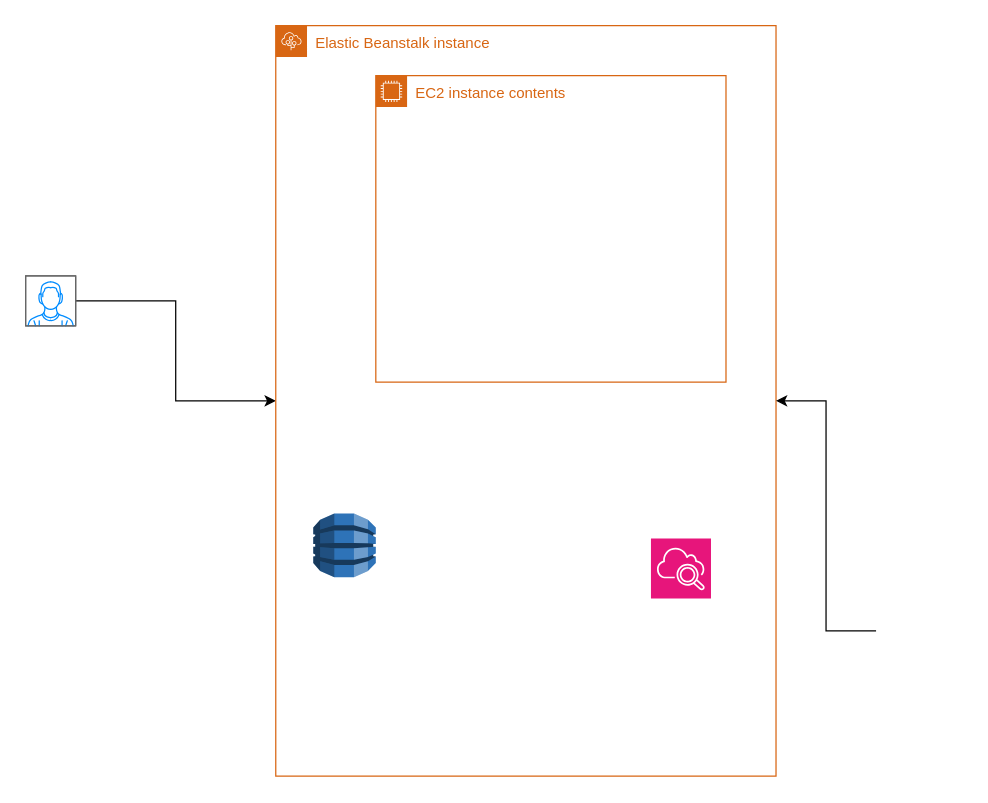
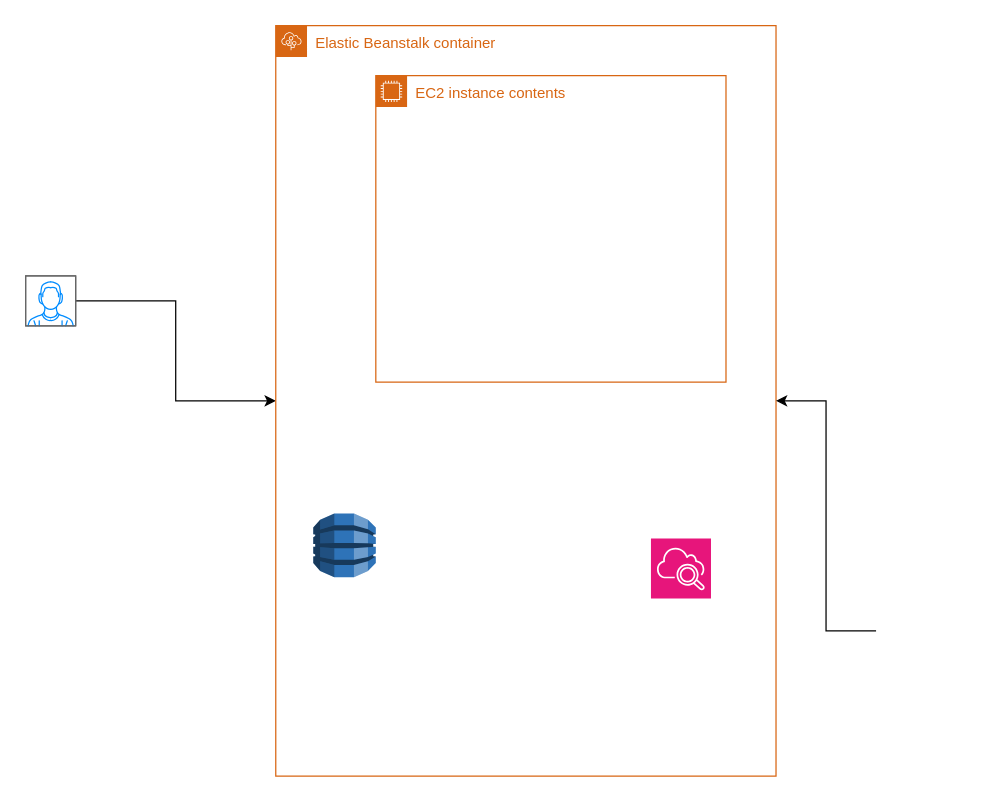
(413, 43) -> (417, 43)
